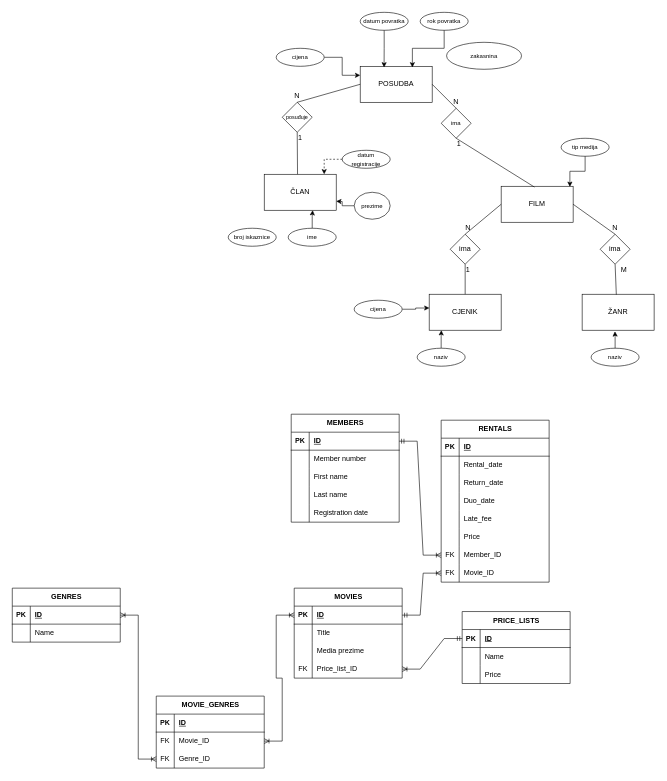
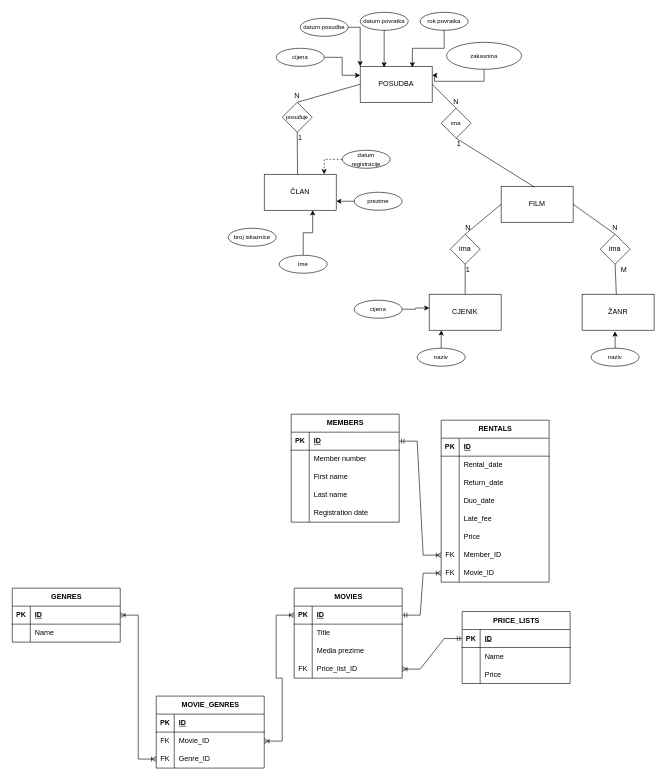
none -> (324, 27)
none -> (357, 27)
none -> (435, 78)
(585, 147) -> none
(570, 173) -> none
(372, 206) -> (378, 201)
(312, 237) -> (303, 264)
